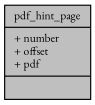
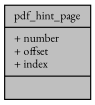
(27, 64) -> (31, 64)
